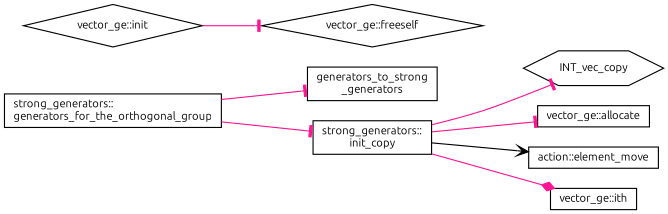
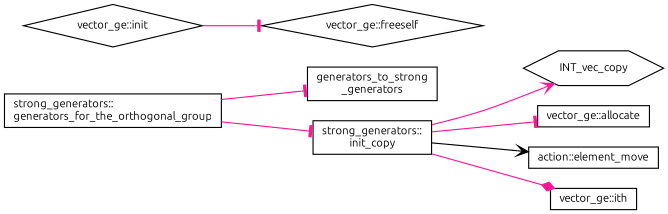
(491, 108) -> (489, 109)
